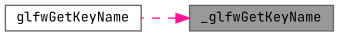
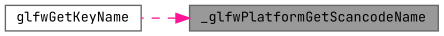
(261, 18) -> (314, 18)
